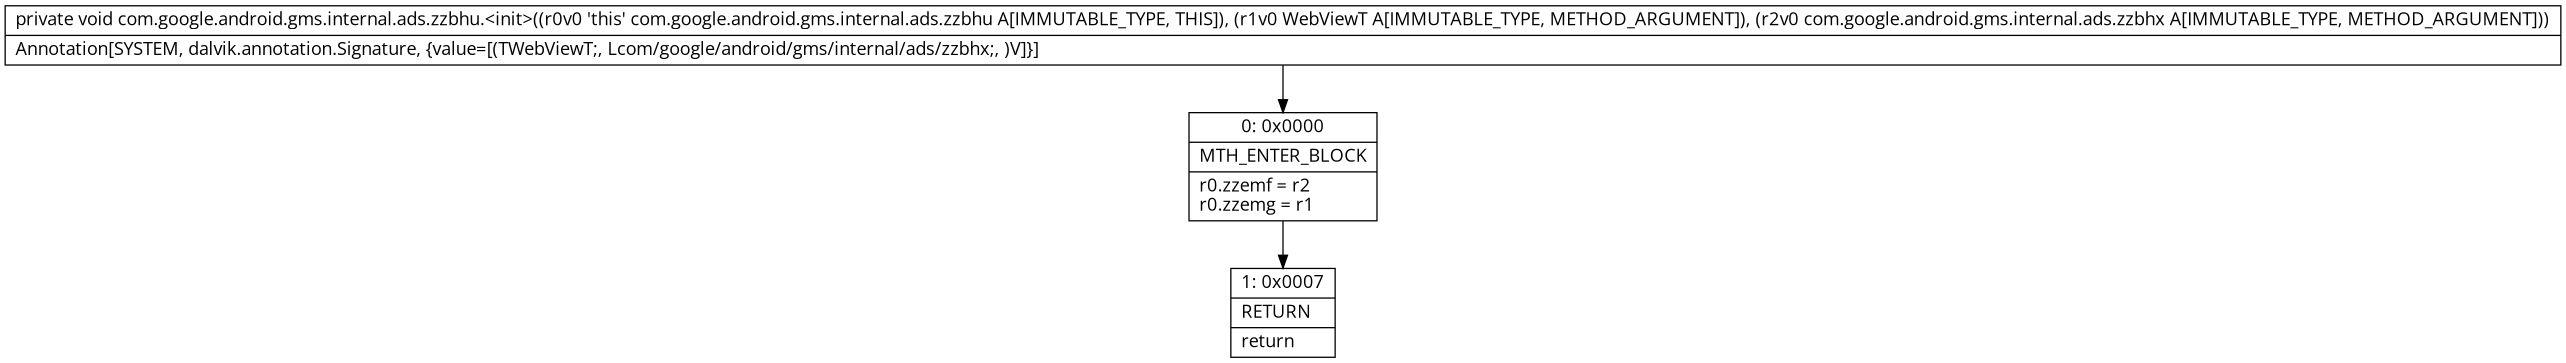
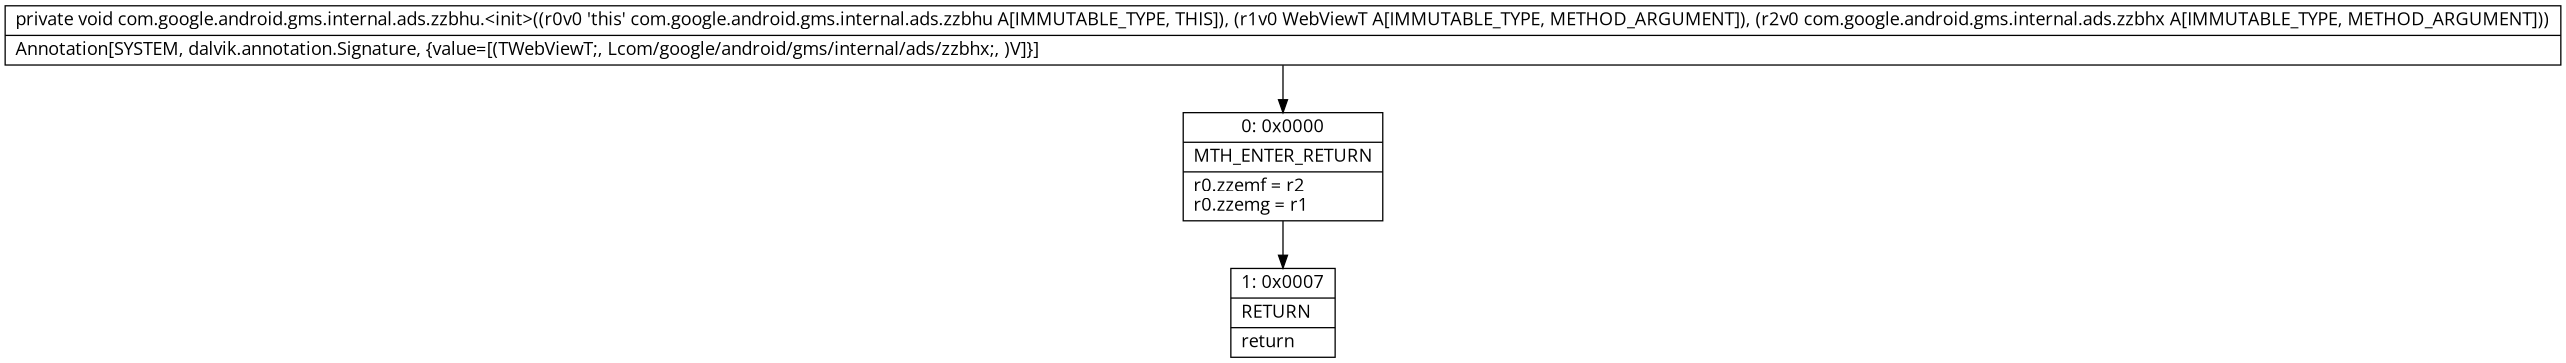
(1283, 156) -> (1283, 156)
